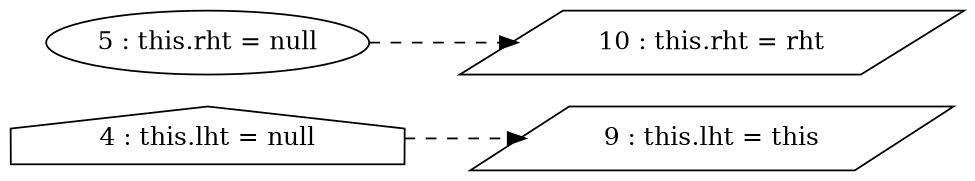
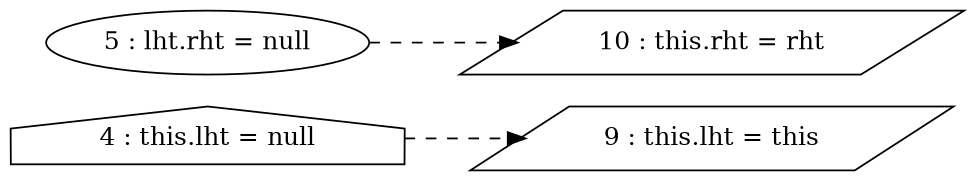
(208, 43) -> (208, 43)
